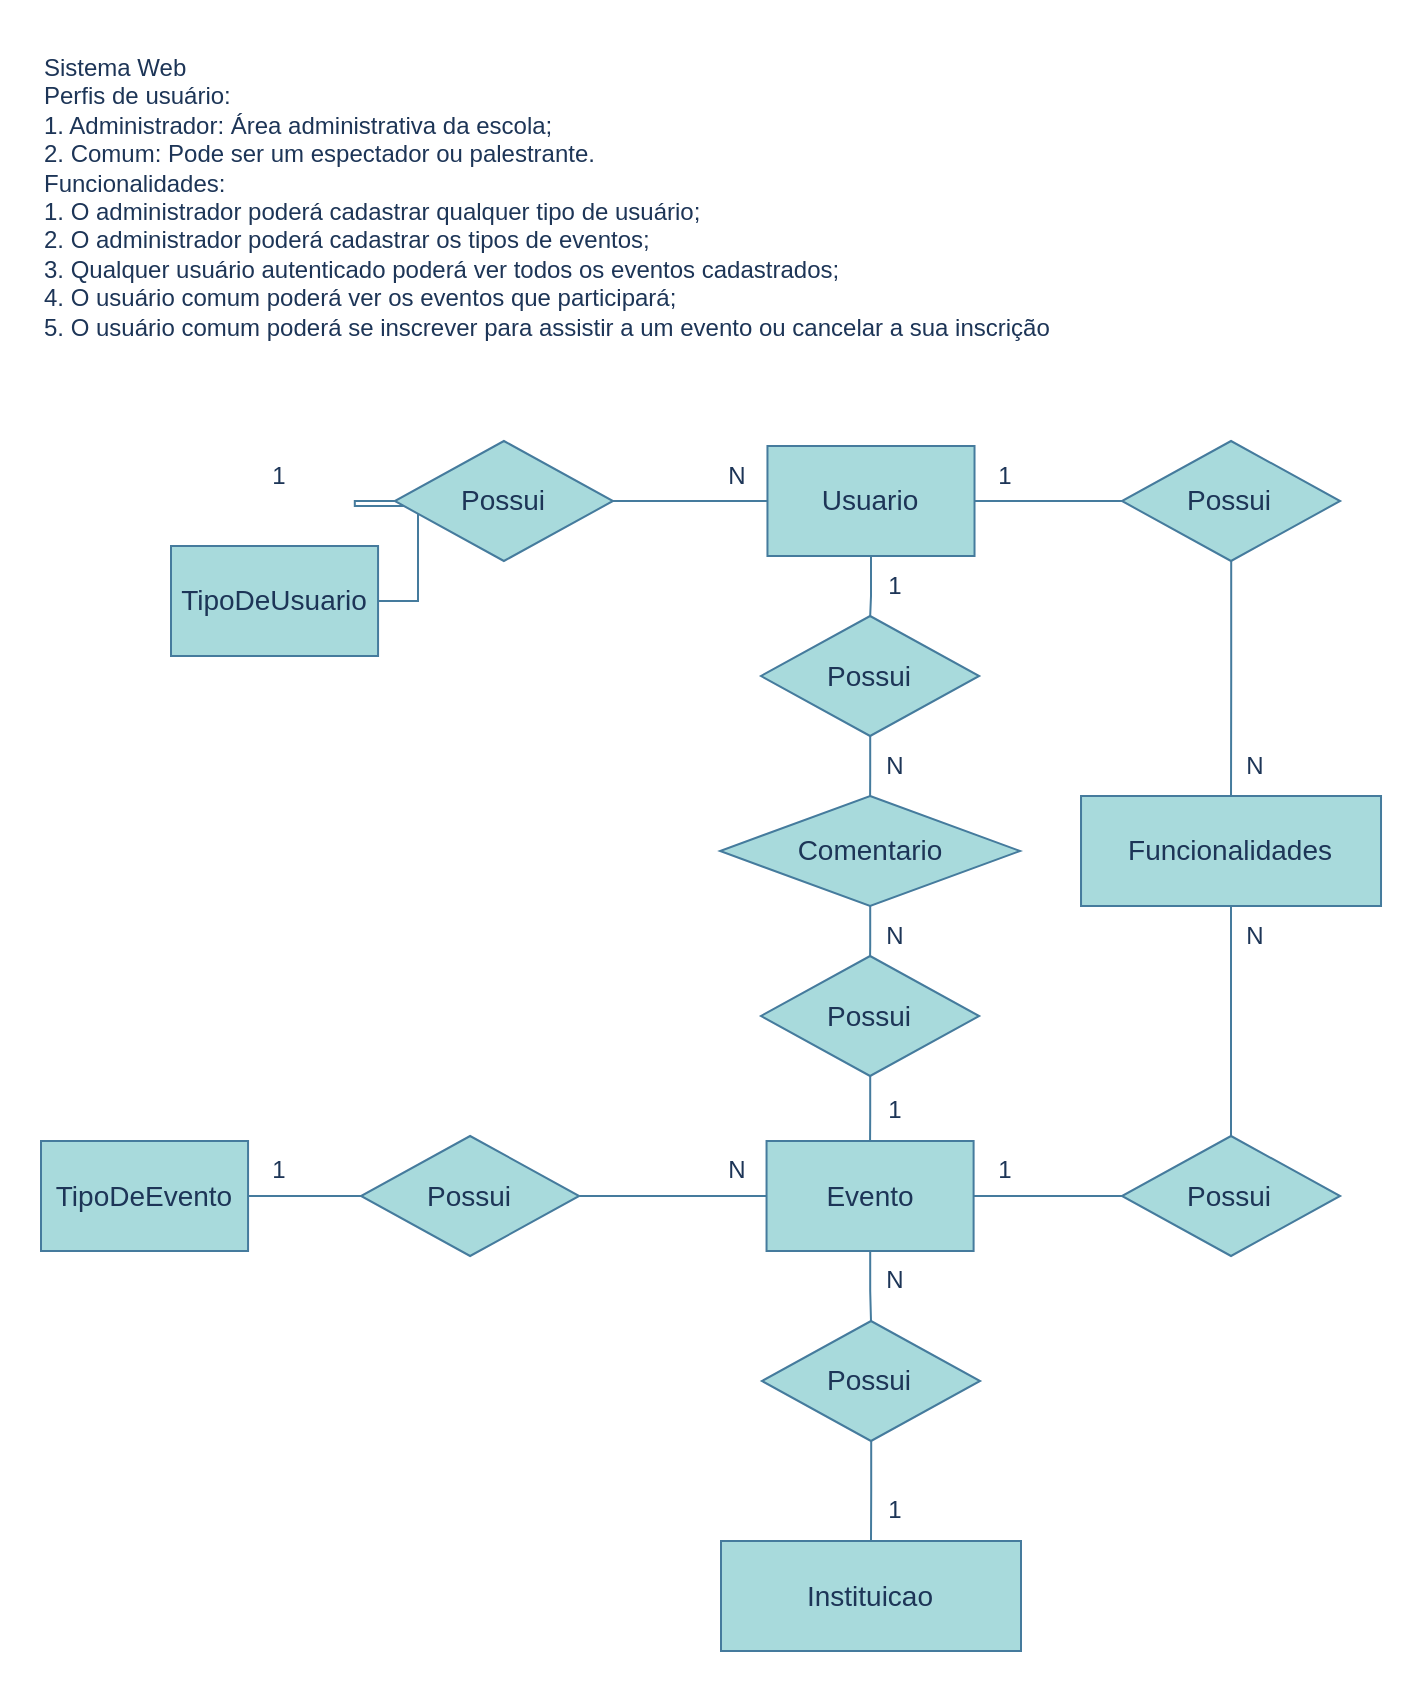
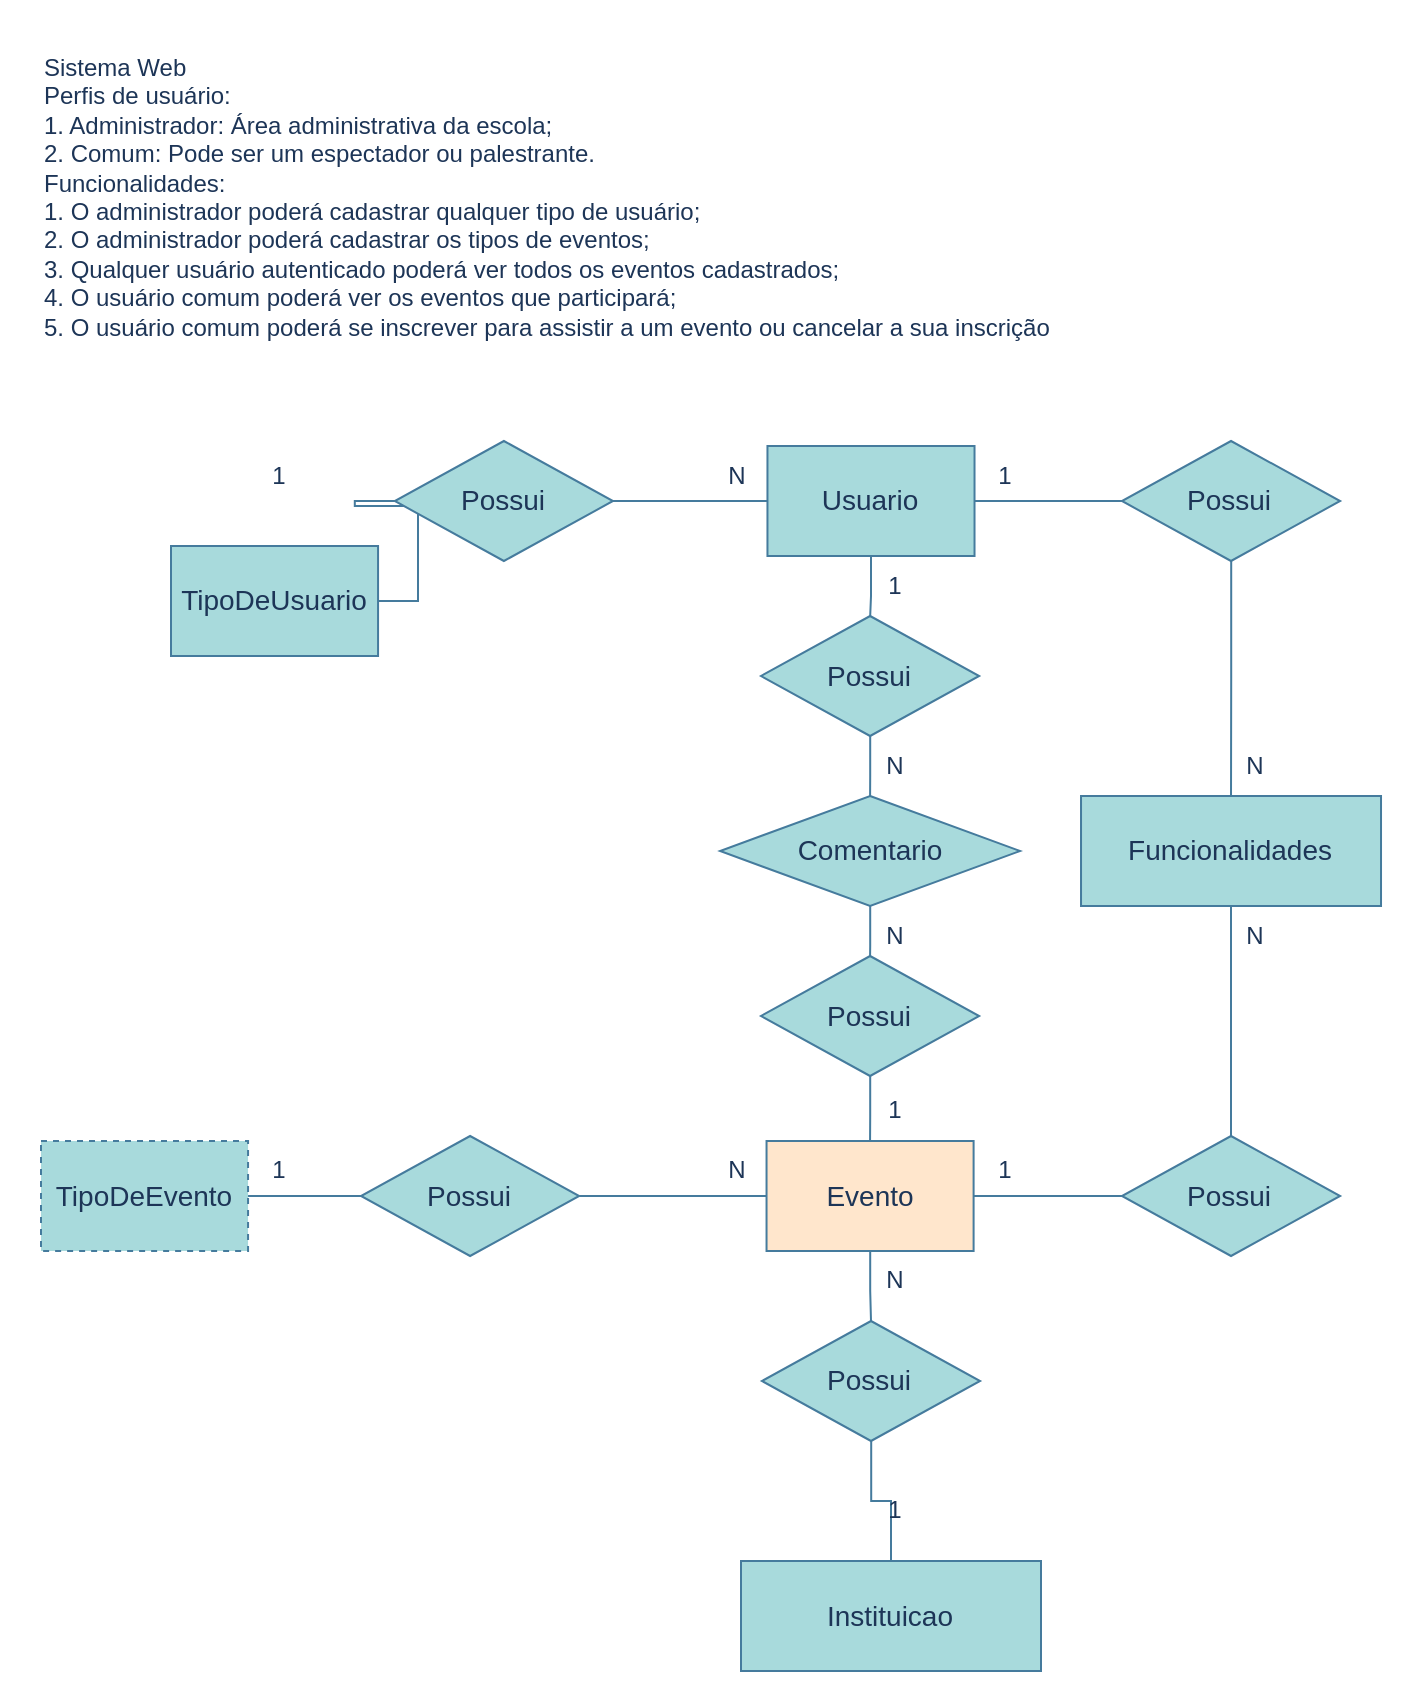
(145, 1196) -> (145, 1196)
(870, 1196) -> (870, 1196)
(871, 1596) -> (891, 1616)
